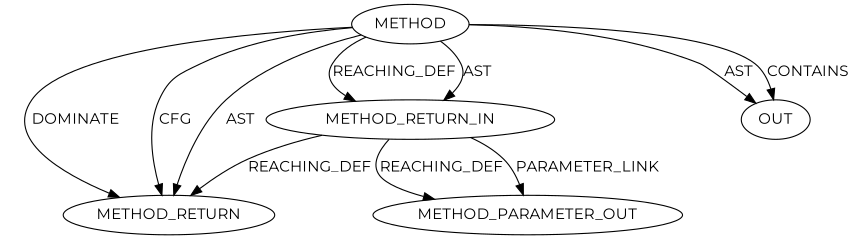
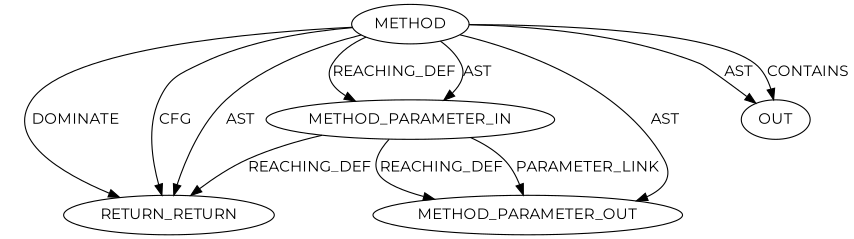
none -> (595, 90)
(410, 120) -> (410, 120)
(169, 215) -> (169, 215)
